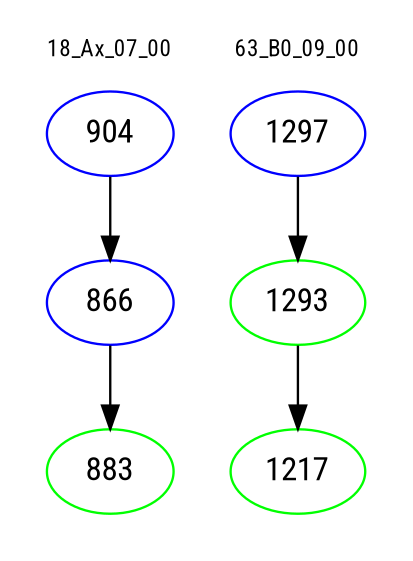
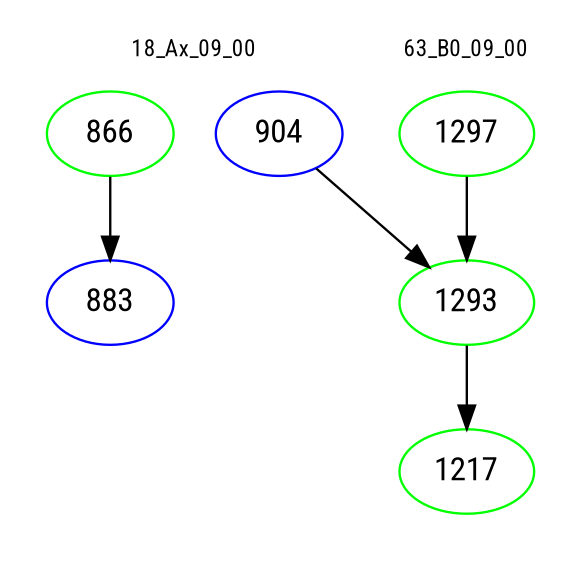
(110, 50) -> (195, 50)
(298, 134) -> (467, 134)
(110, 207) -> (347, 195)
(110, 303) -> (110, 134)
(110, 472) -> (110, 303)
